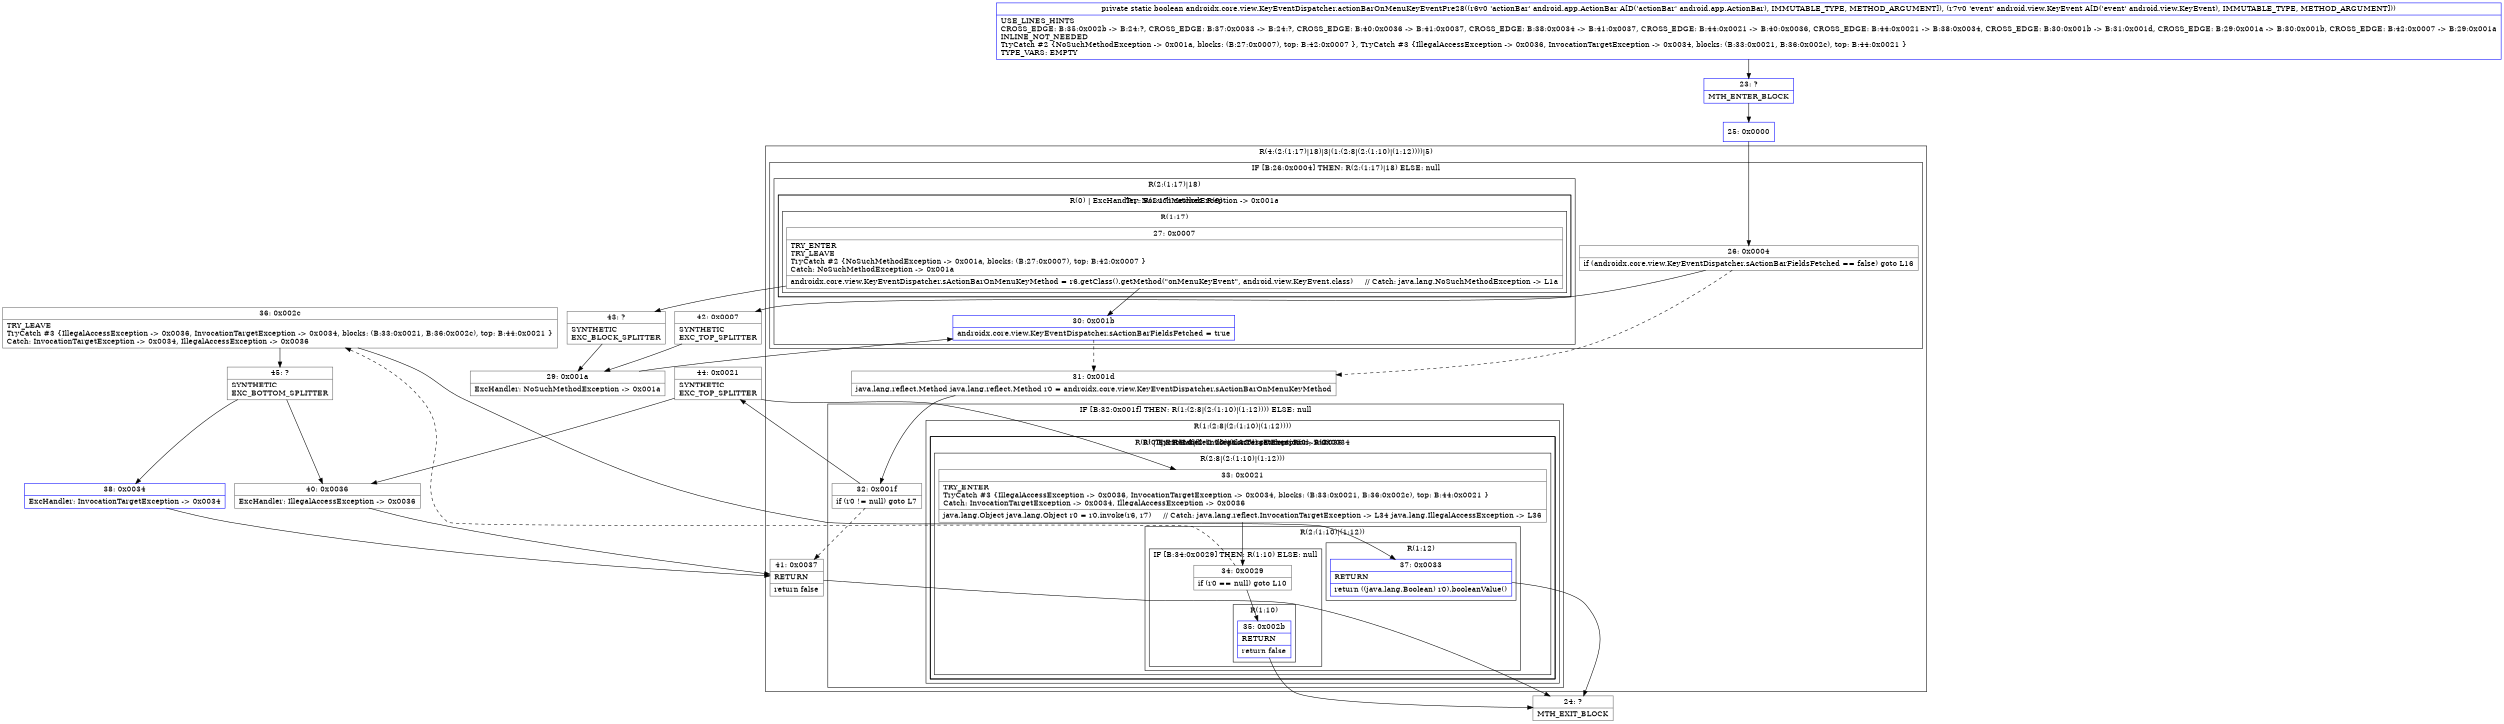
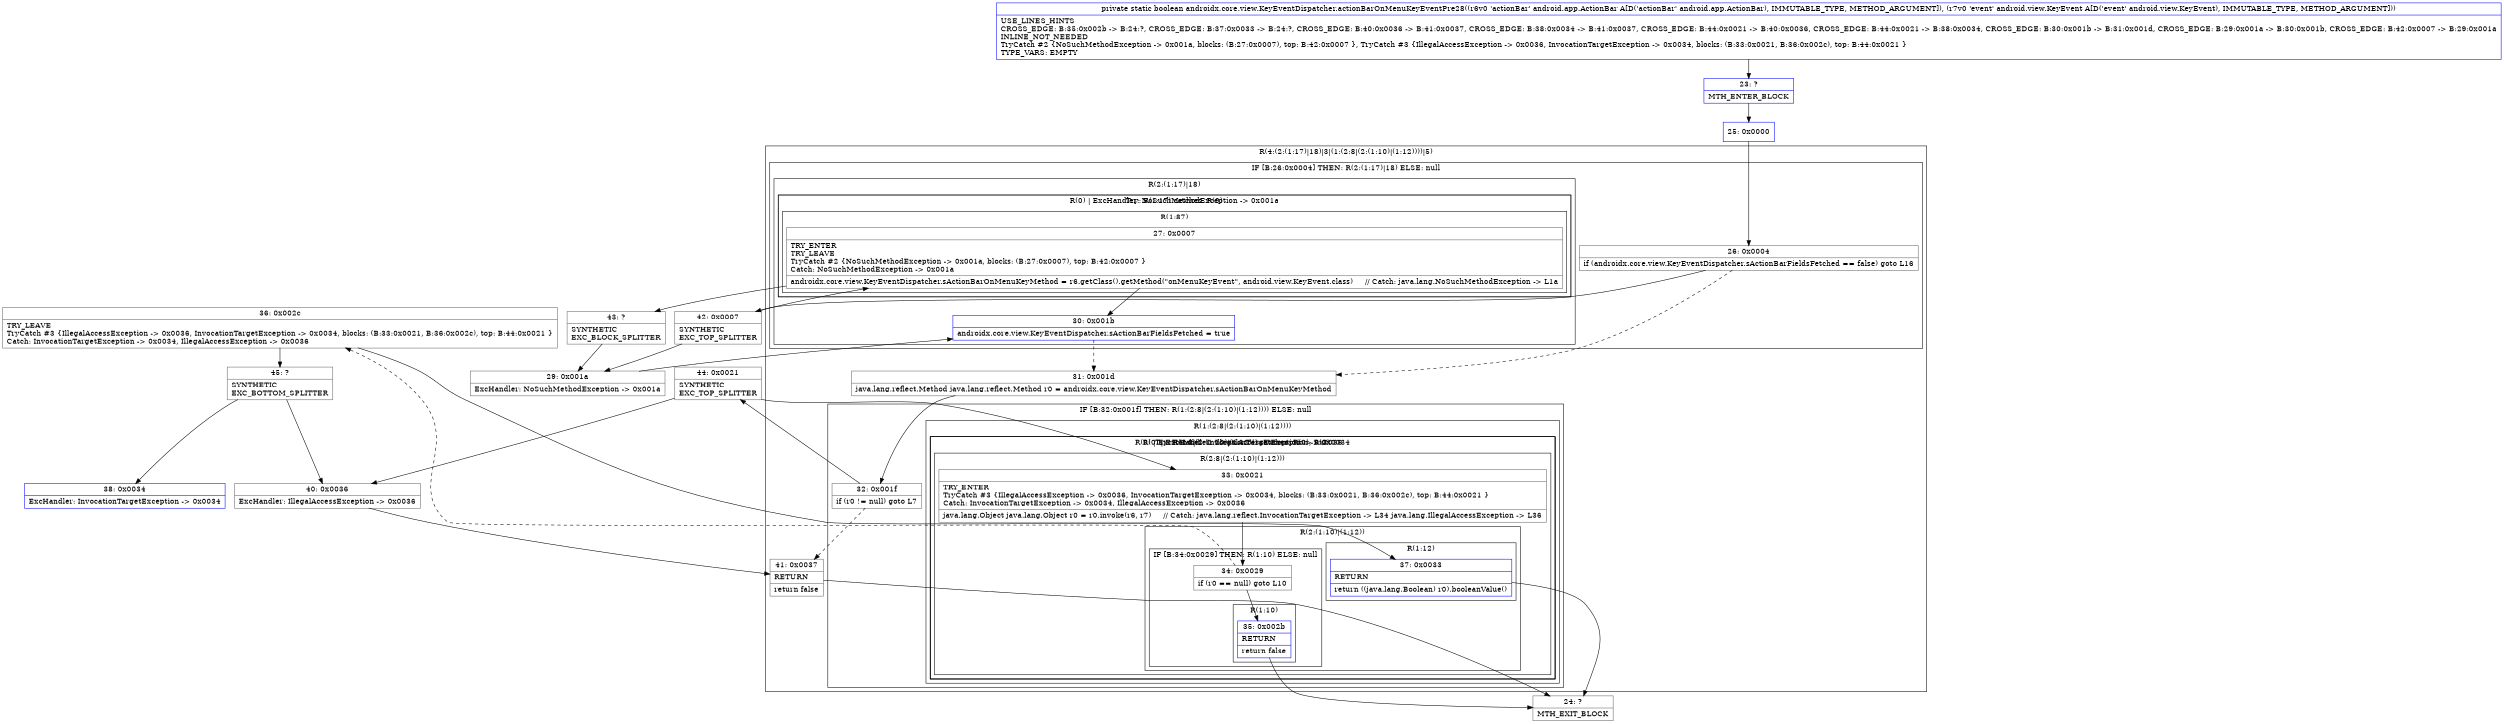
(1175, 217) -> (1175, 217)
none -> (805, 300)
(464, 553) -> none
